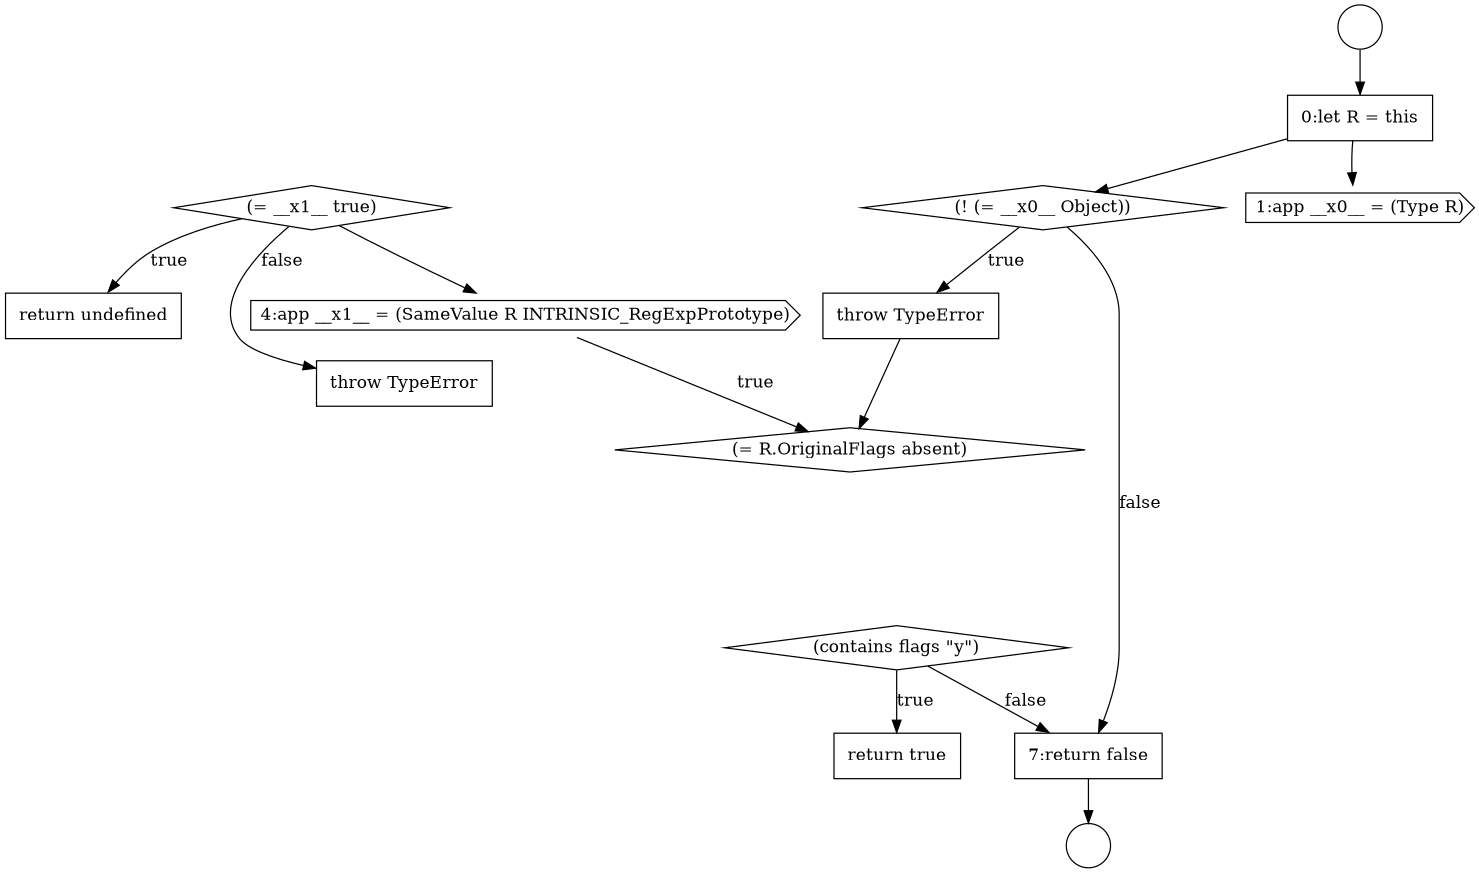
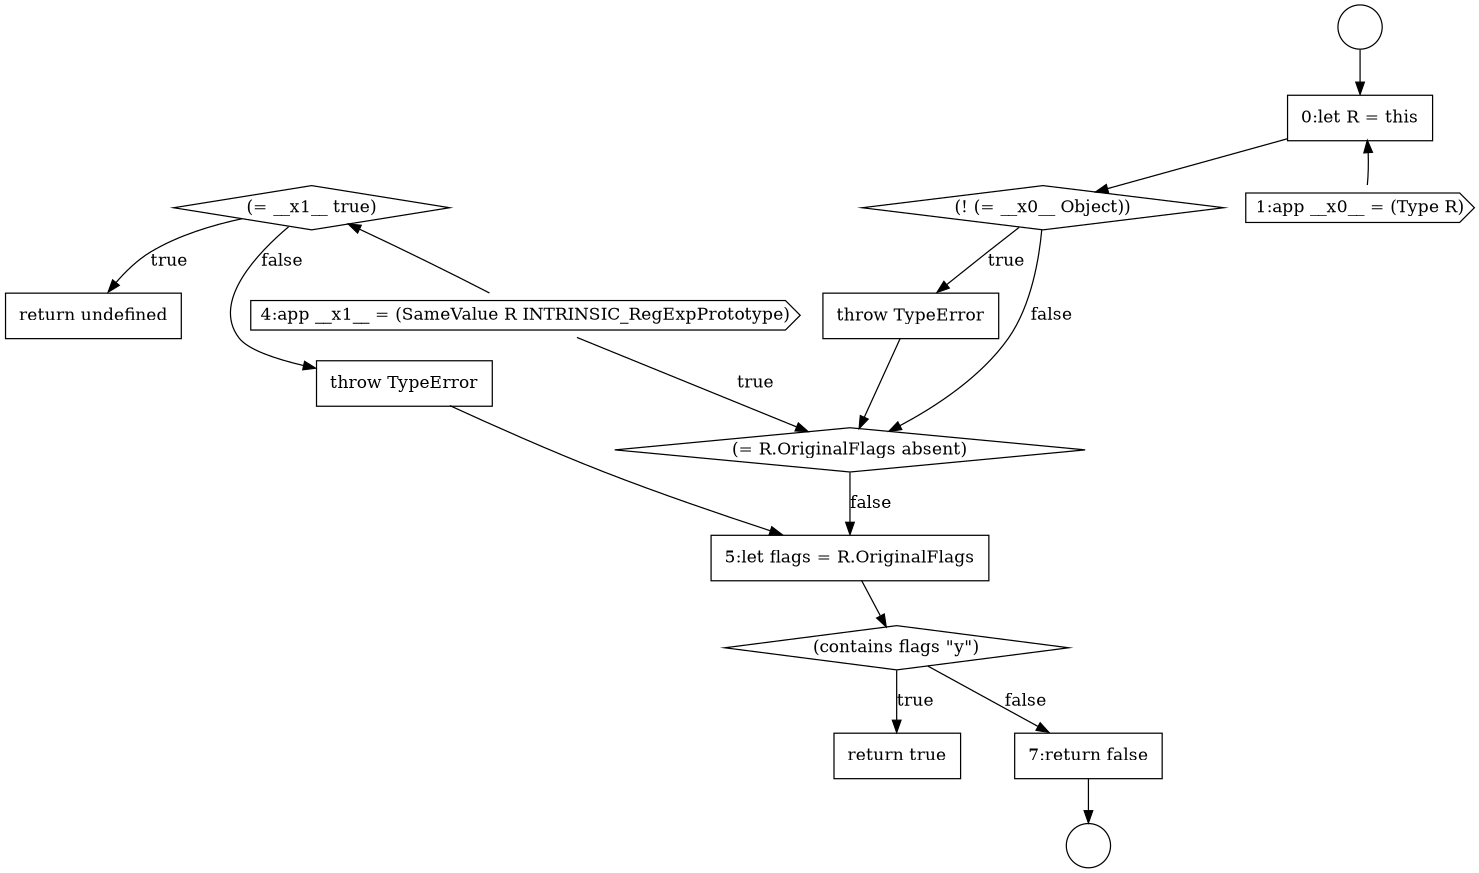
(1352, 156) -> (1368, 169)
(402, 257) -> (425, 260)
(1119, 466) -> (1000, 349)
none -> (850, 557)
